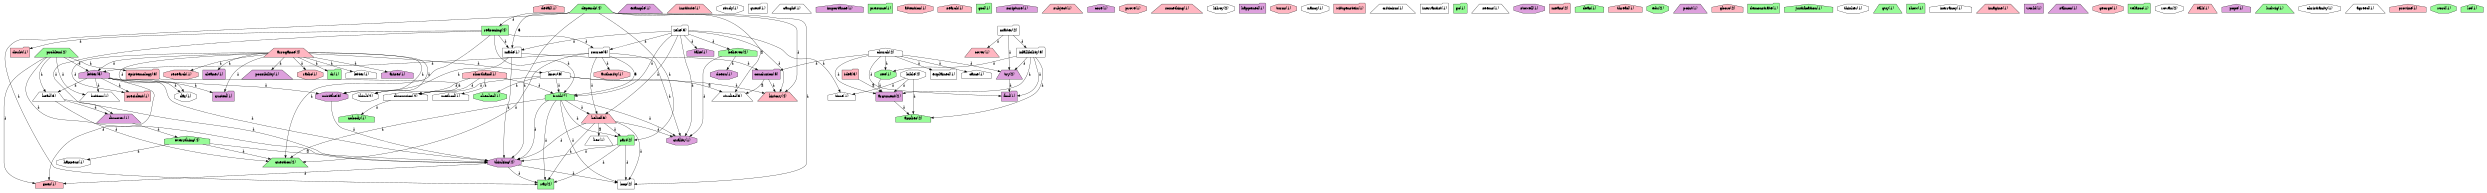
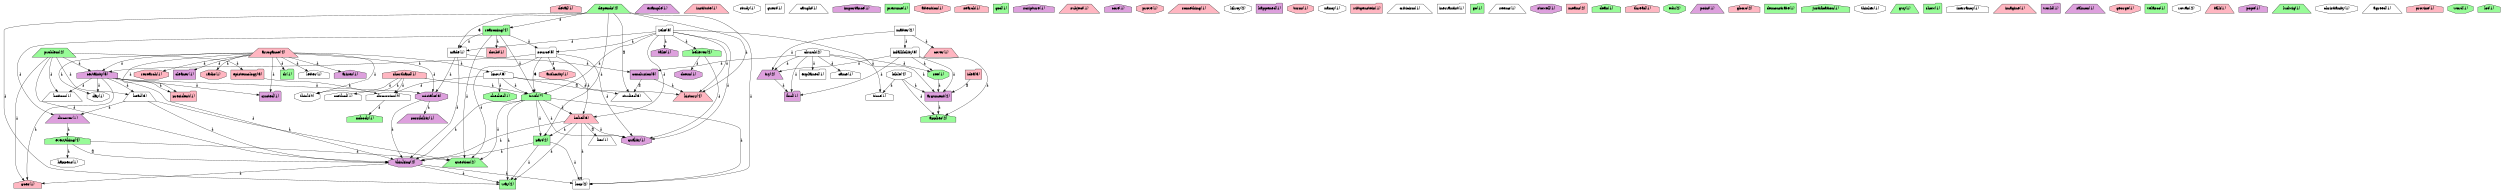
(279, 63) -> (427, 106)
(94, 75) -> (97, 75)
(527, 75) -> none
